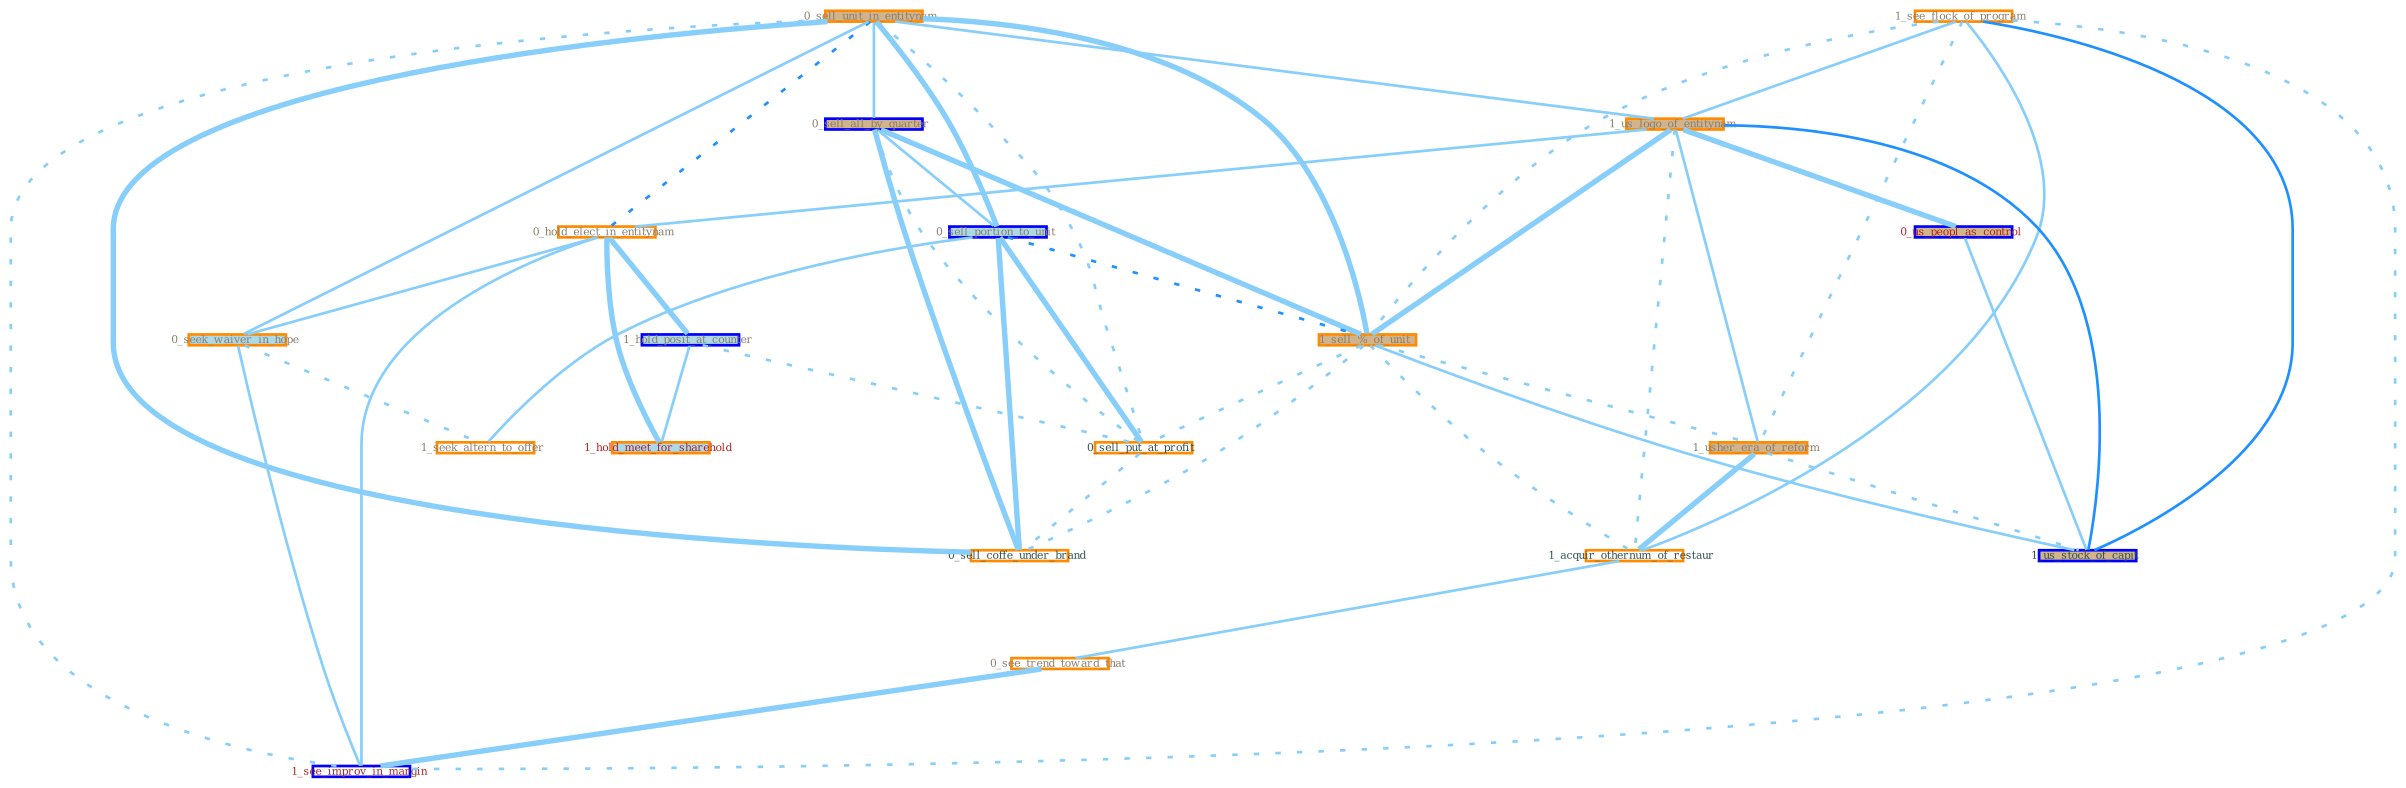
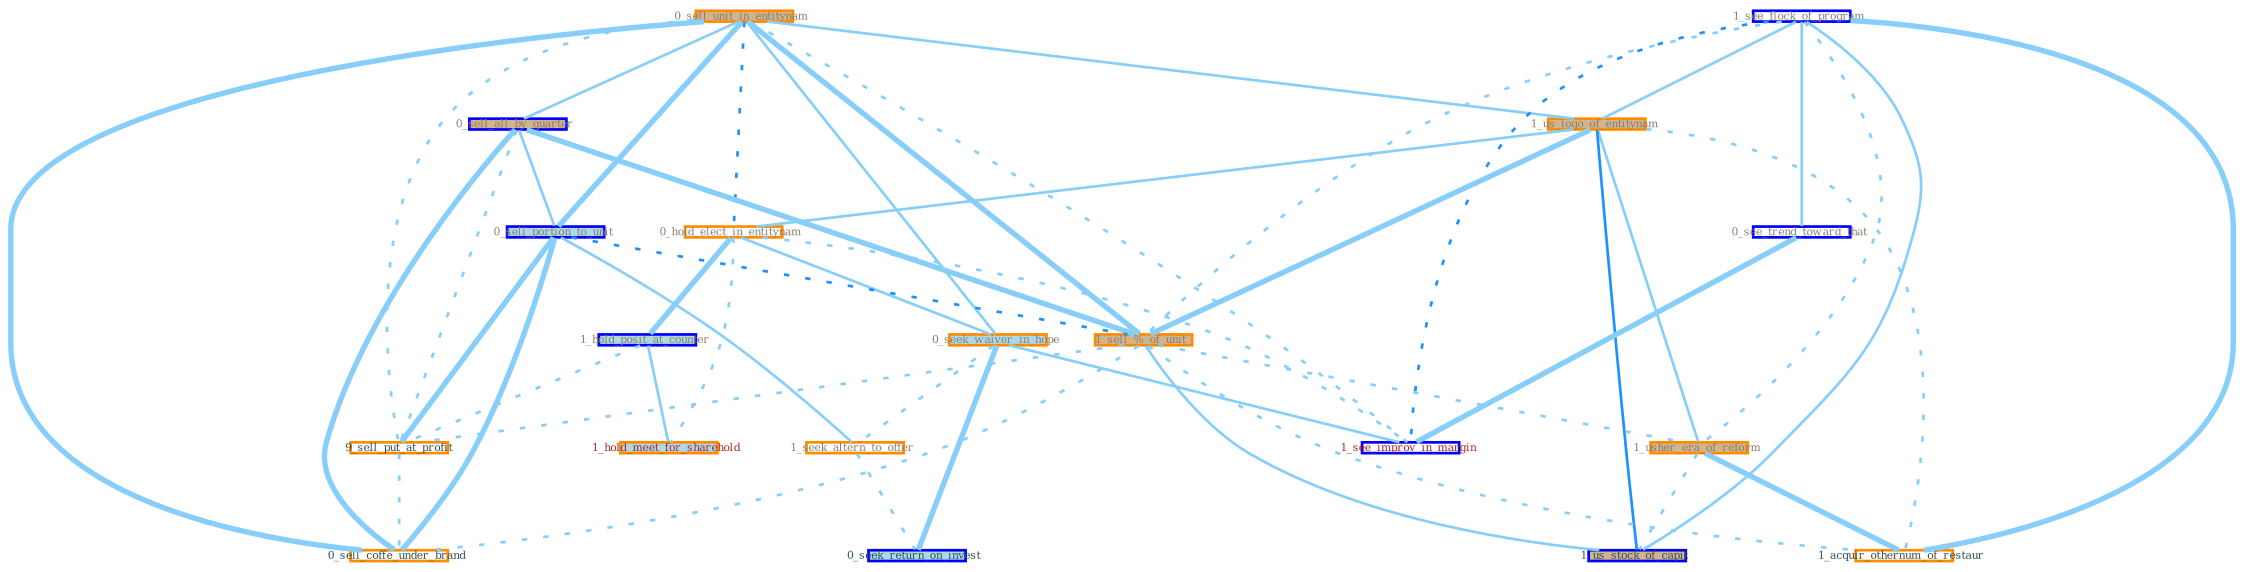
(1964, 16) -> (1802, 16)
(1964, 232) -> none
(2293, 236) -> (1885, 314)
(1959, 353) -> (2233, 249)
(620, 354) -> (717, 356)
(363, 439) -> (1132, 307)
(1144, 448) -> (399, 448)
none -> (917, 556)
(1347, 610) -> (1802, 124)
(1060, 664) -> (1802, 232)
(1823, 718) -> (1552, 95)
